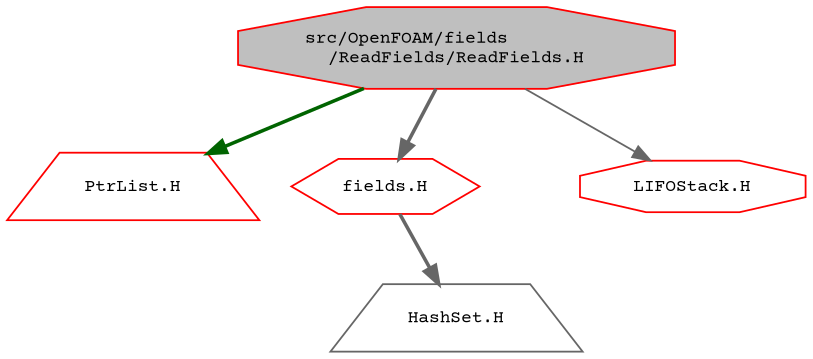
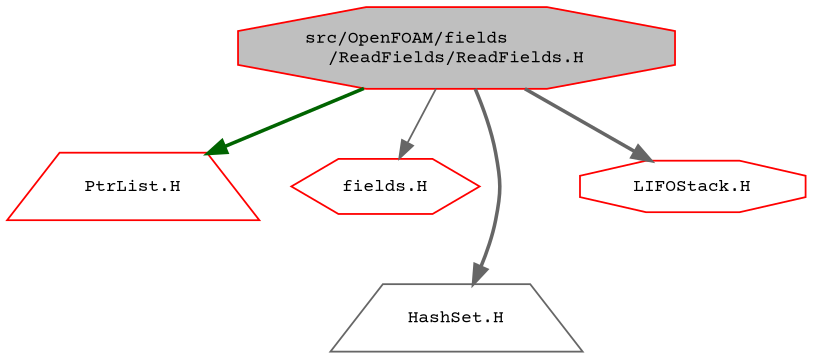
(422, 116) -> (422, 116)
(580, 120) -> (580, 120)
(415, 241) -> (499, 177)
